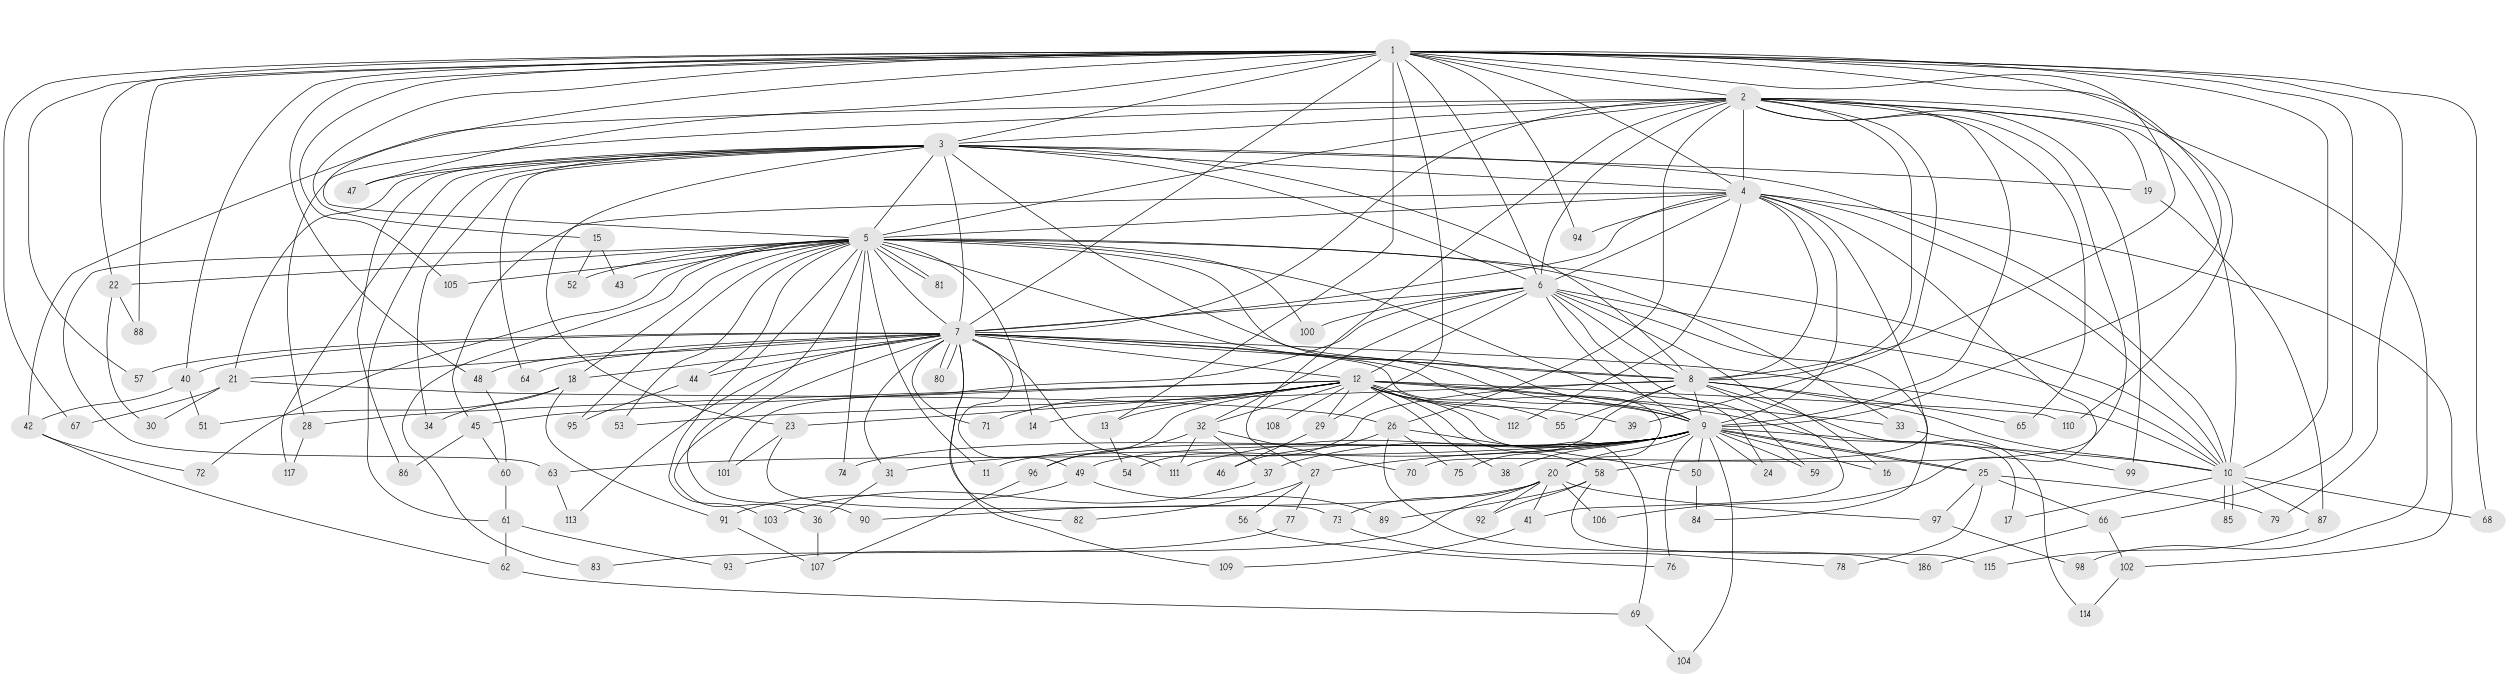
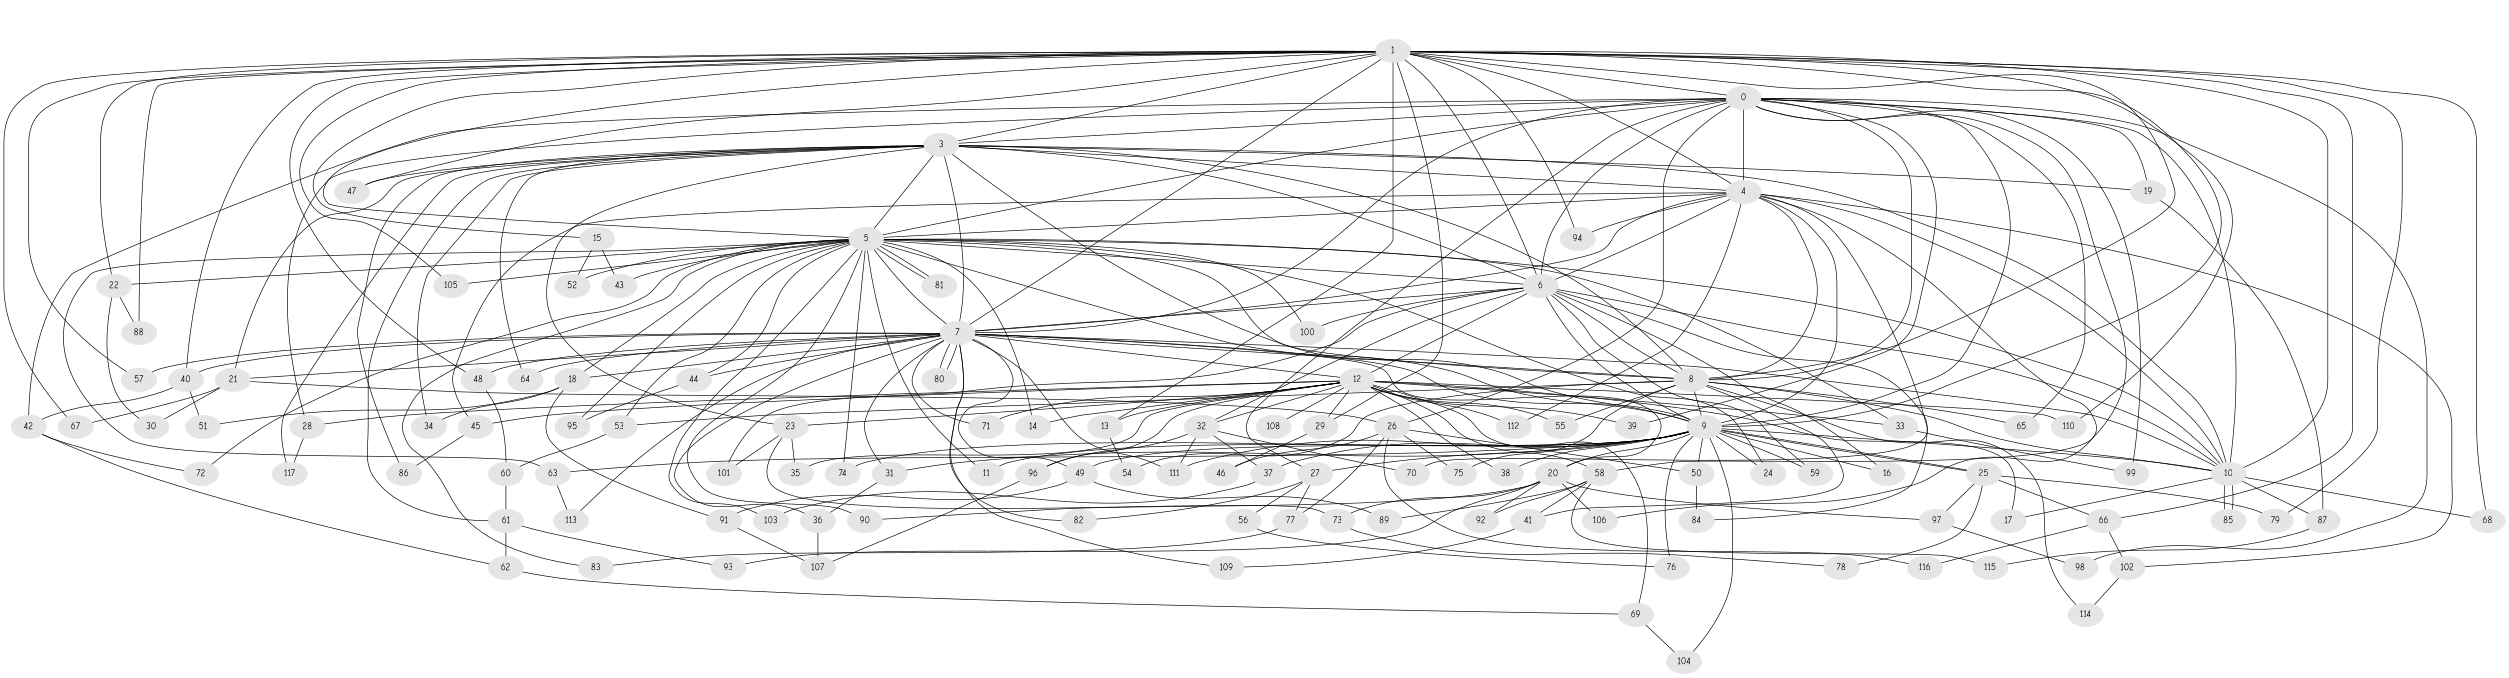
(1744, 98) -> (1744, 98)
none -> (1251, 266)
(491, 450) -> (567, 449)
none -> (796, 474)
none -> (1347, 478)
(1538, 502) -> (1564, 497)
(1925, 568) -> (1925, 568)
